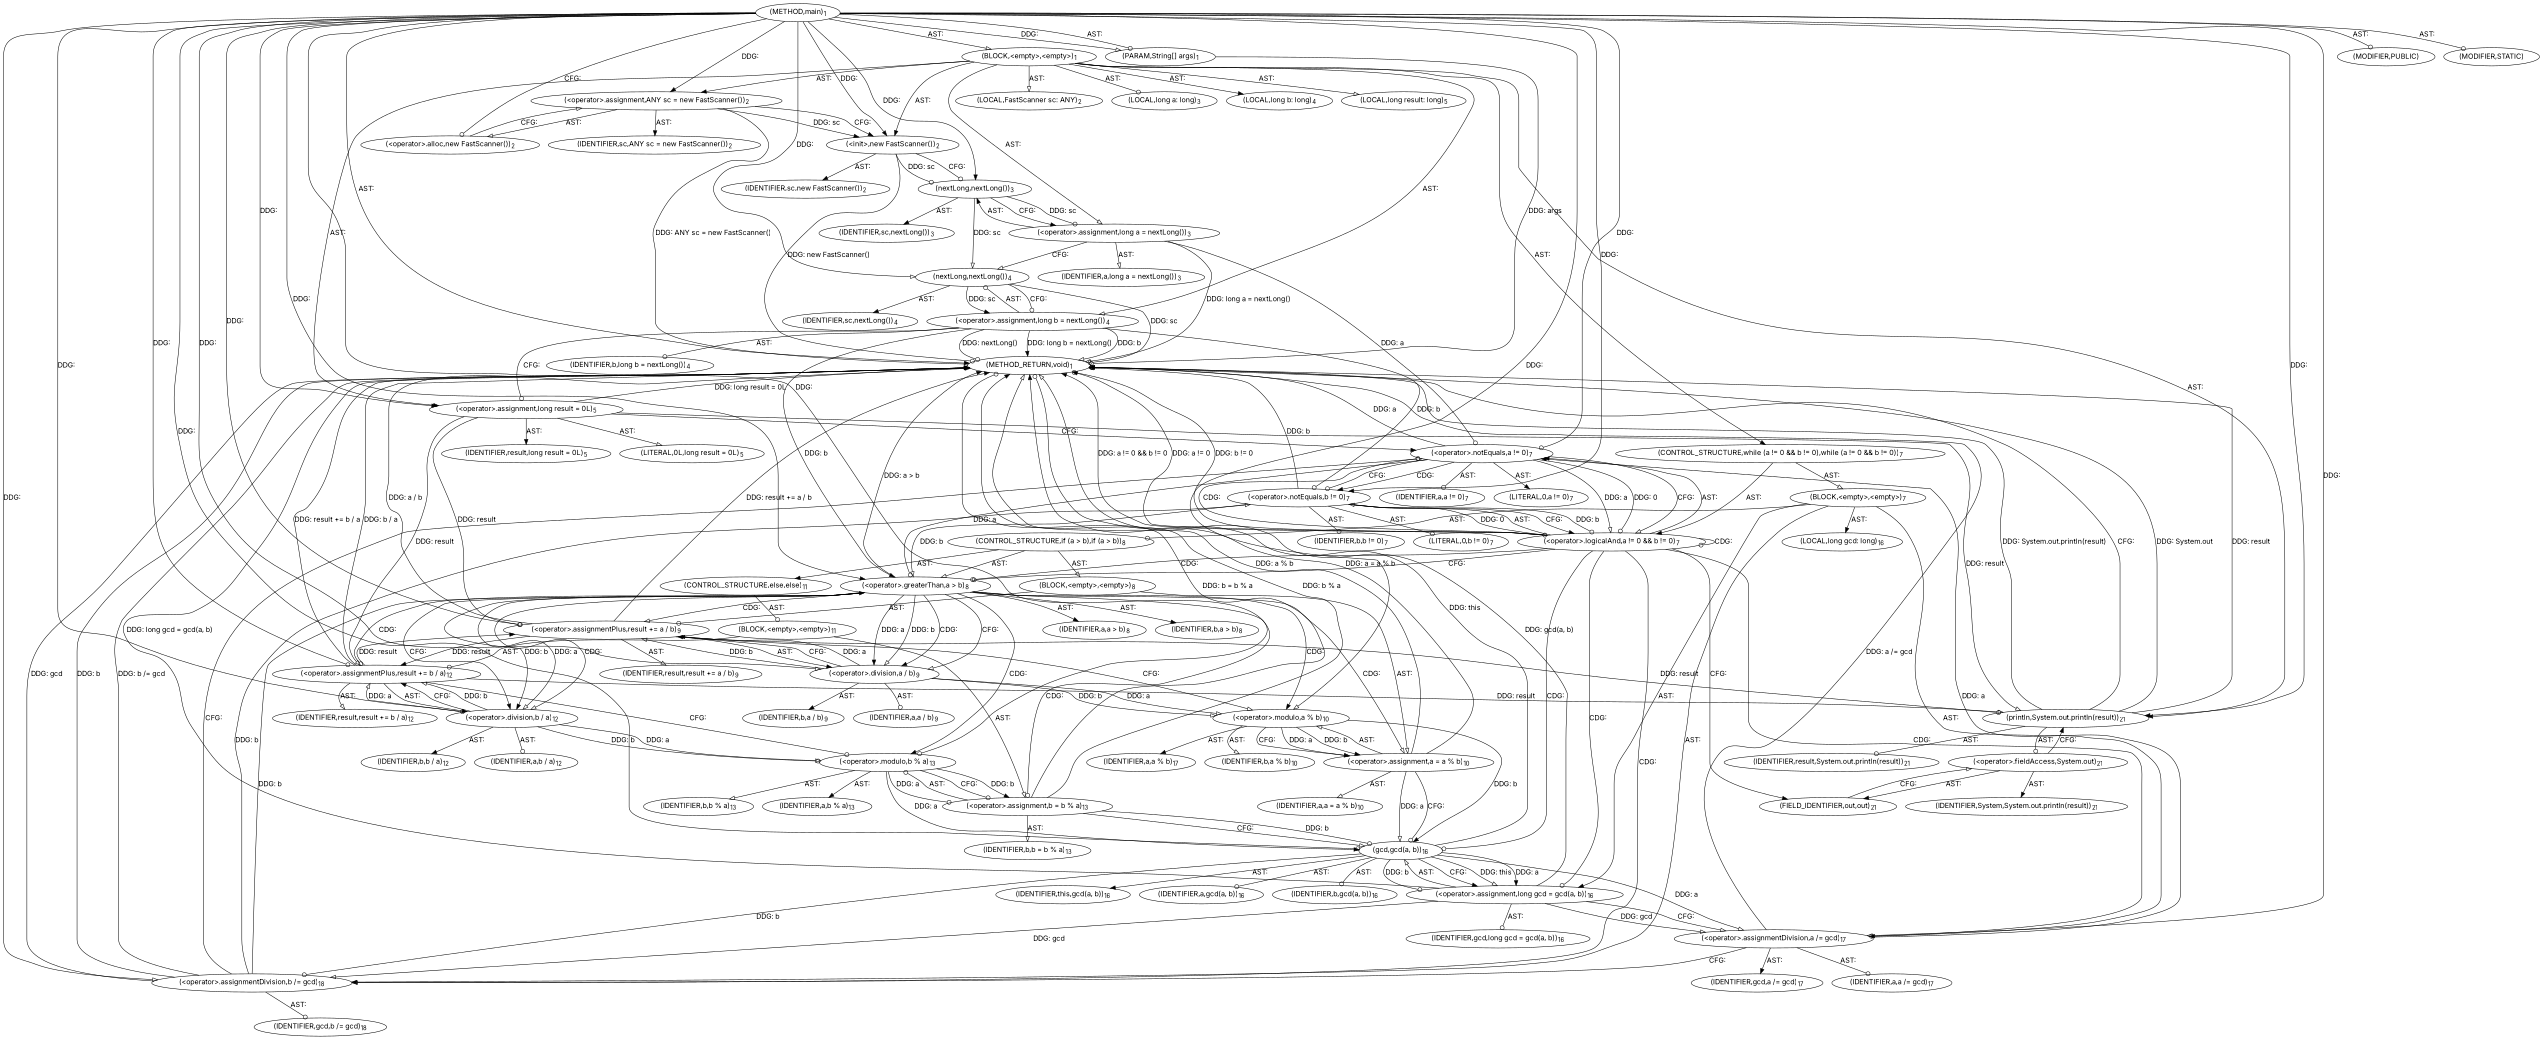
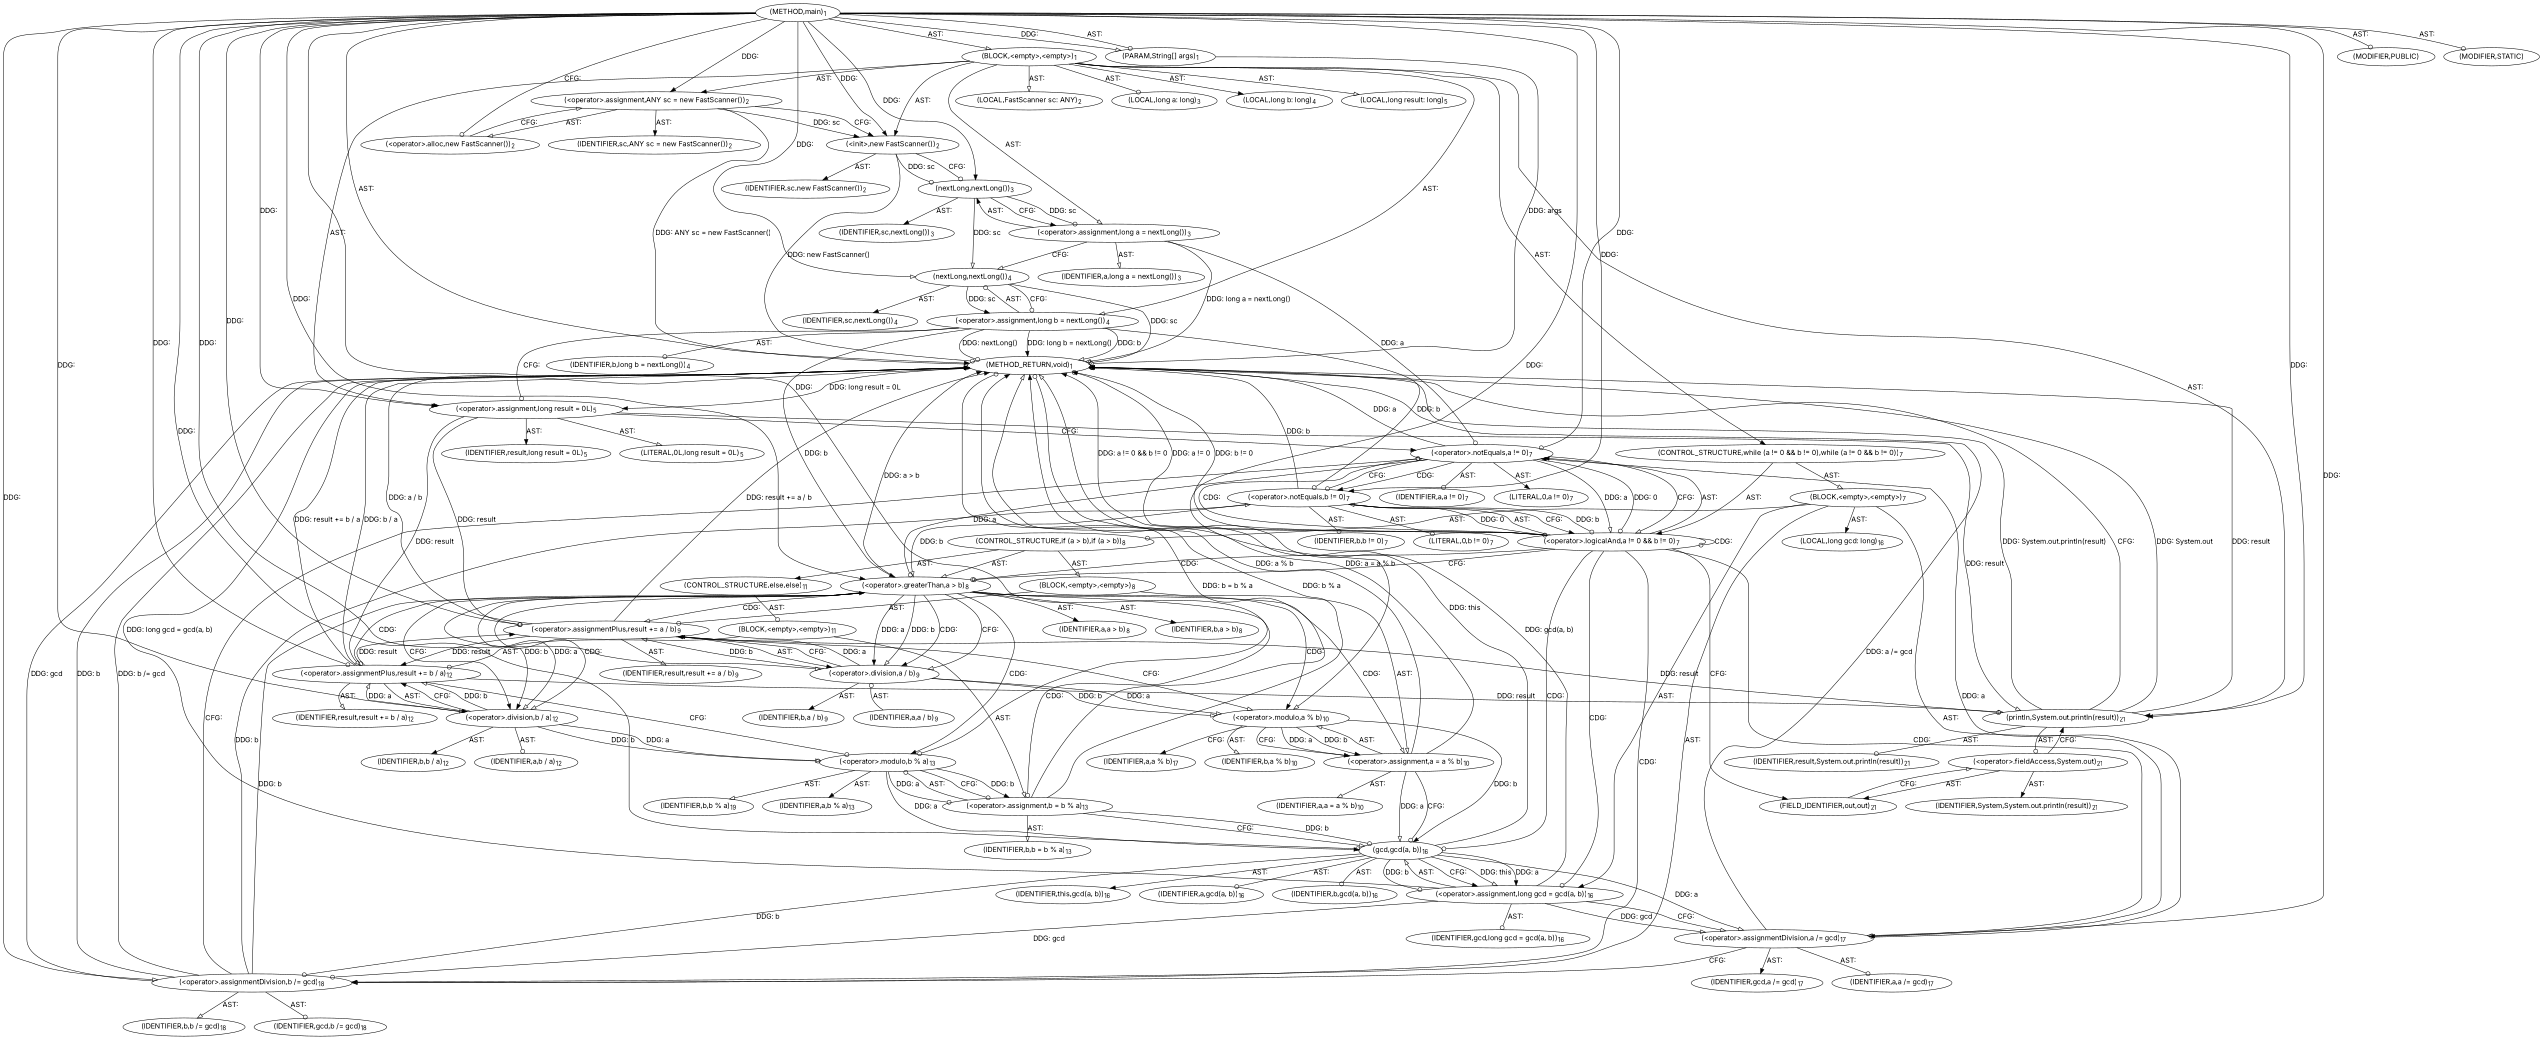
(58, 187) -> (58, 187)
(730, 382) -> (809, 394)
(893, 693) -> (873, 701)
(1217, 740) -> (1217, 740)
(734, 806) -> (734, 806)
(887, 940) -> (887, 940)
none -> (184, 1027)
